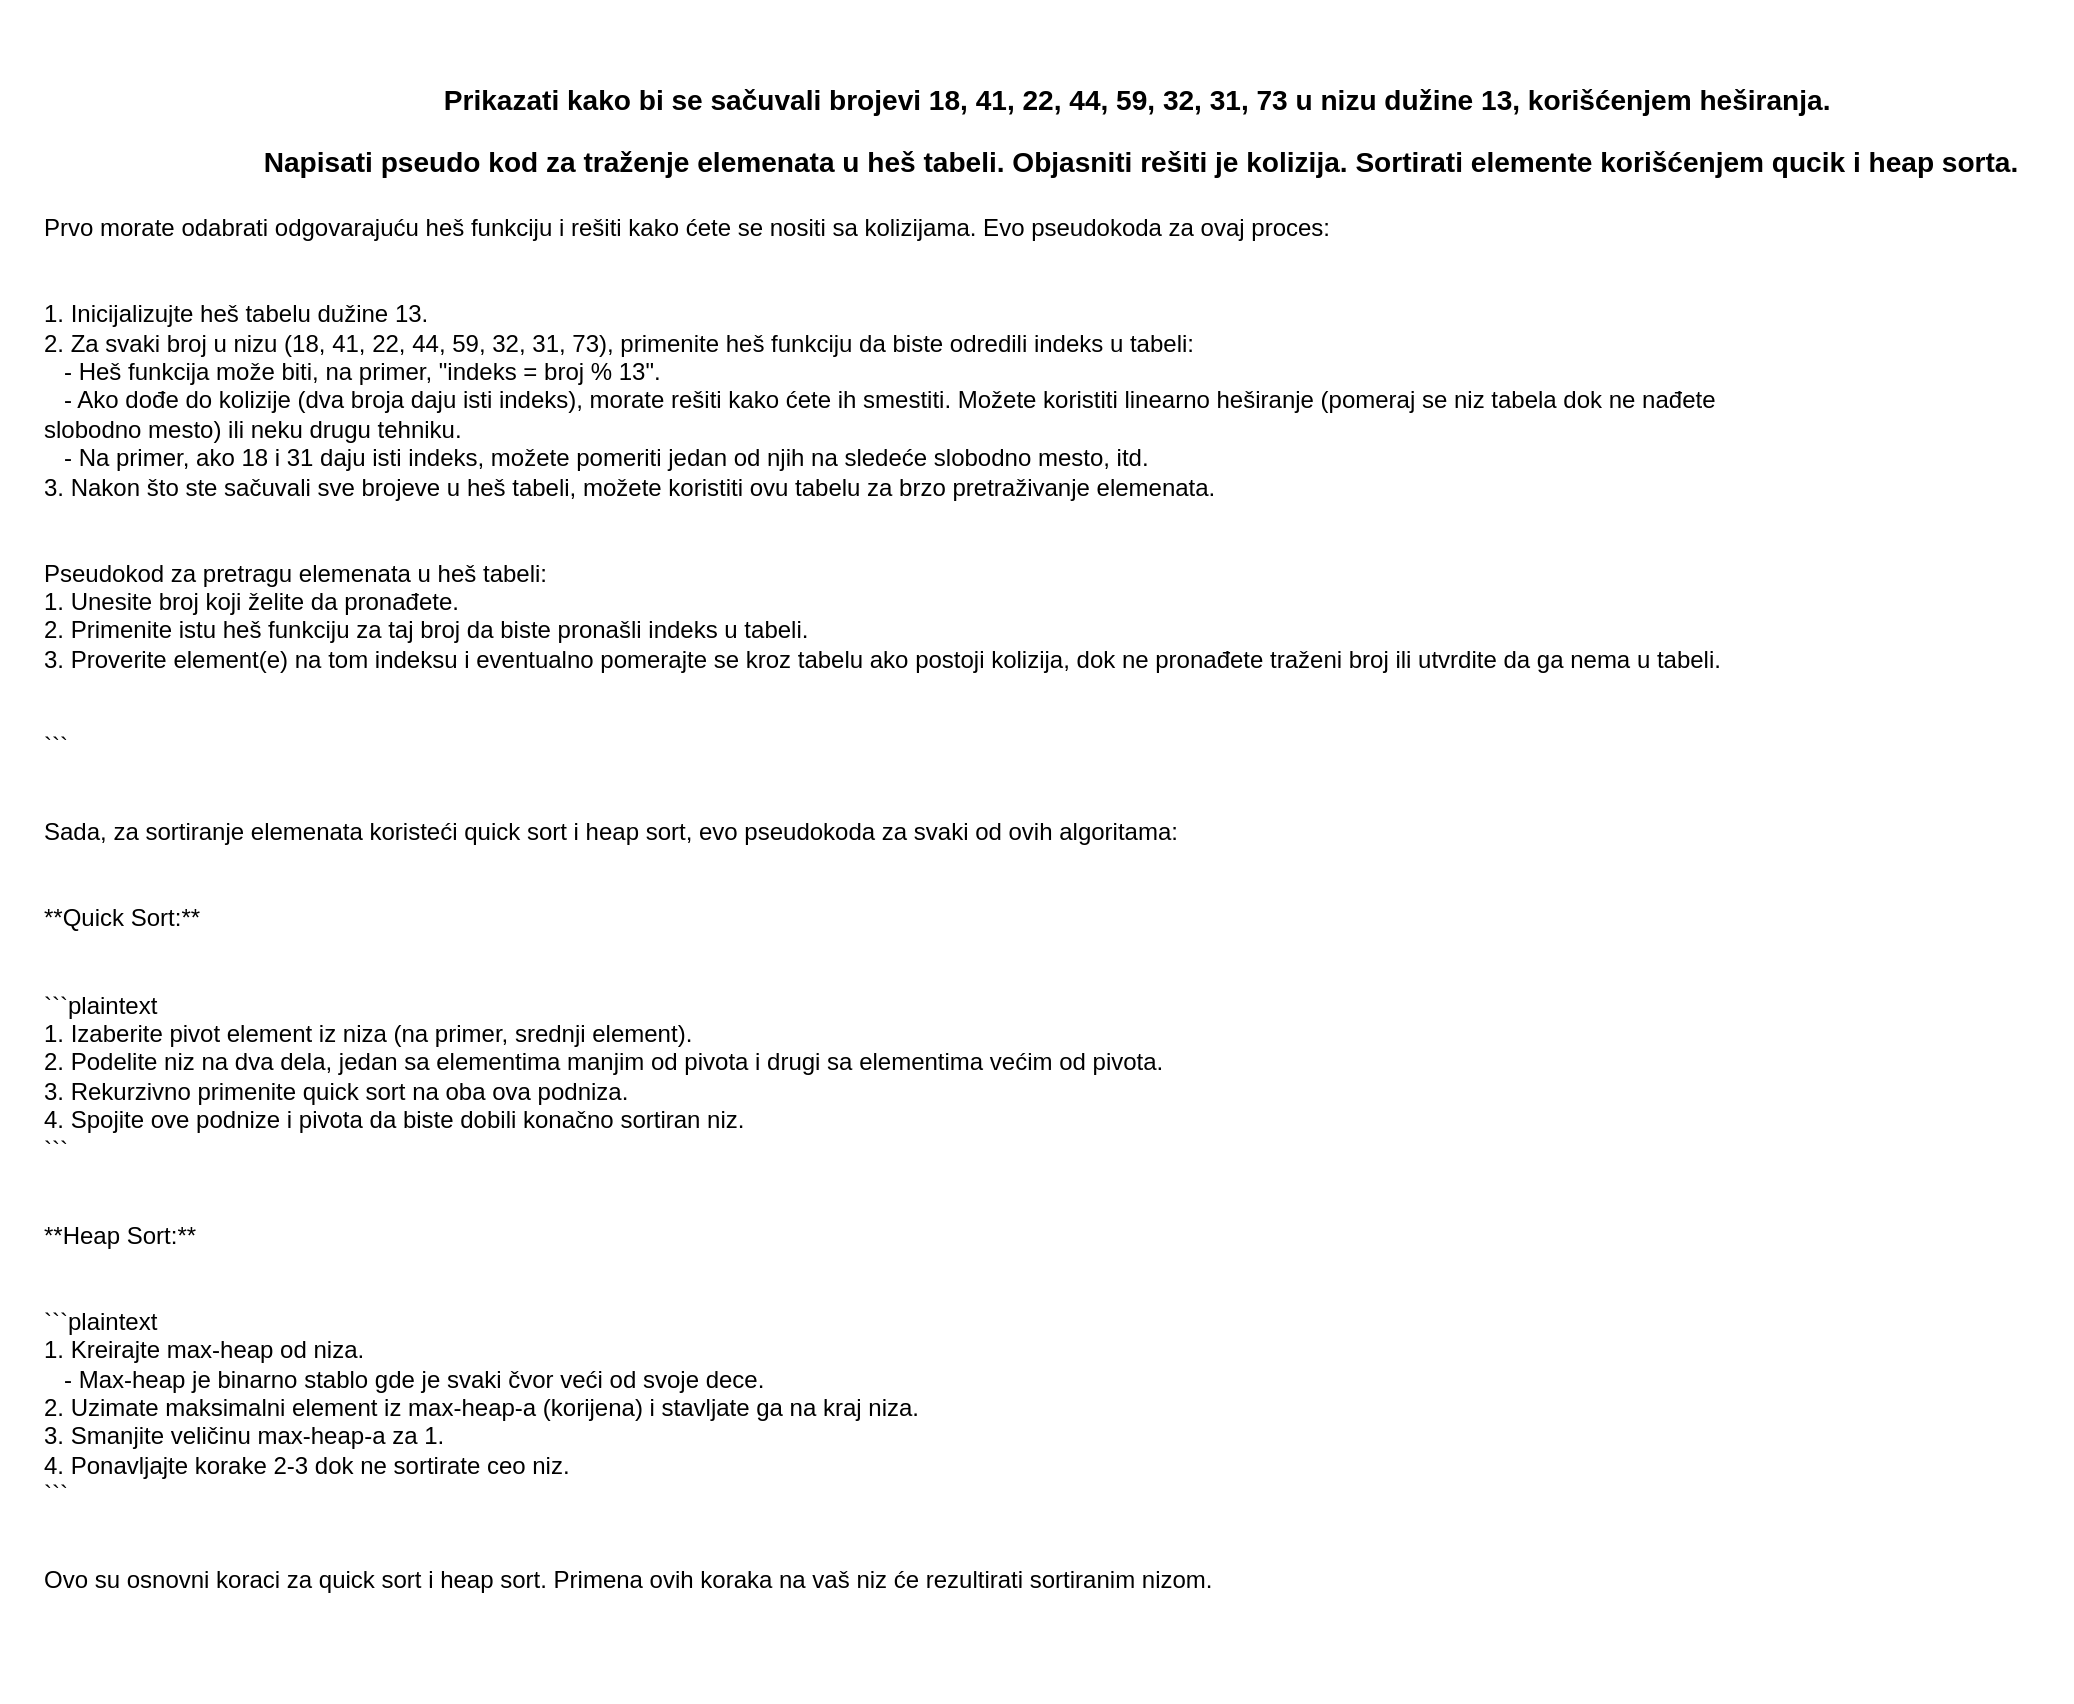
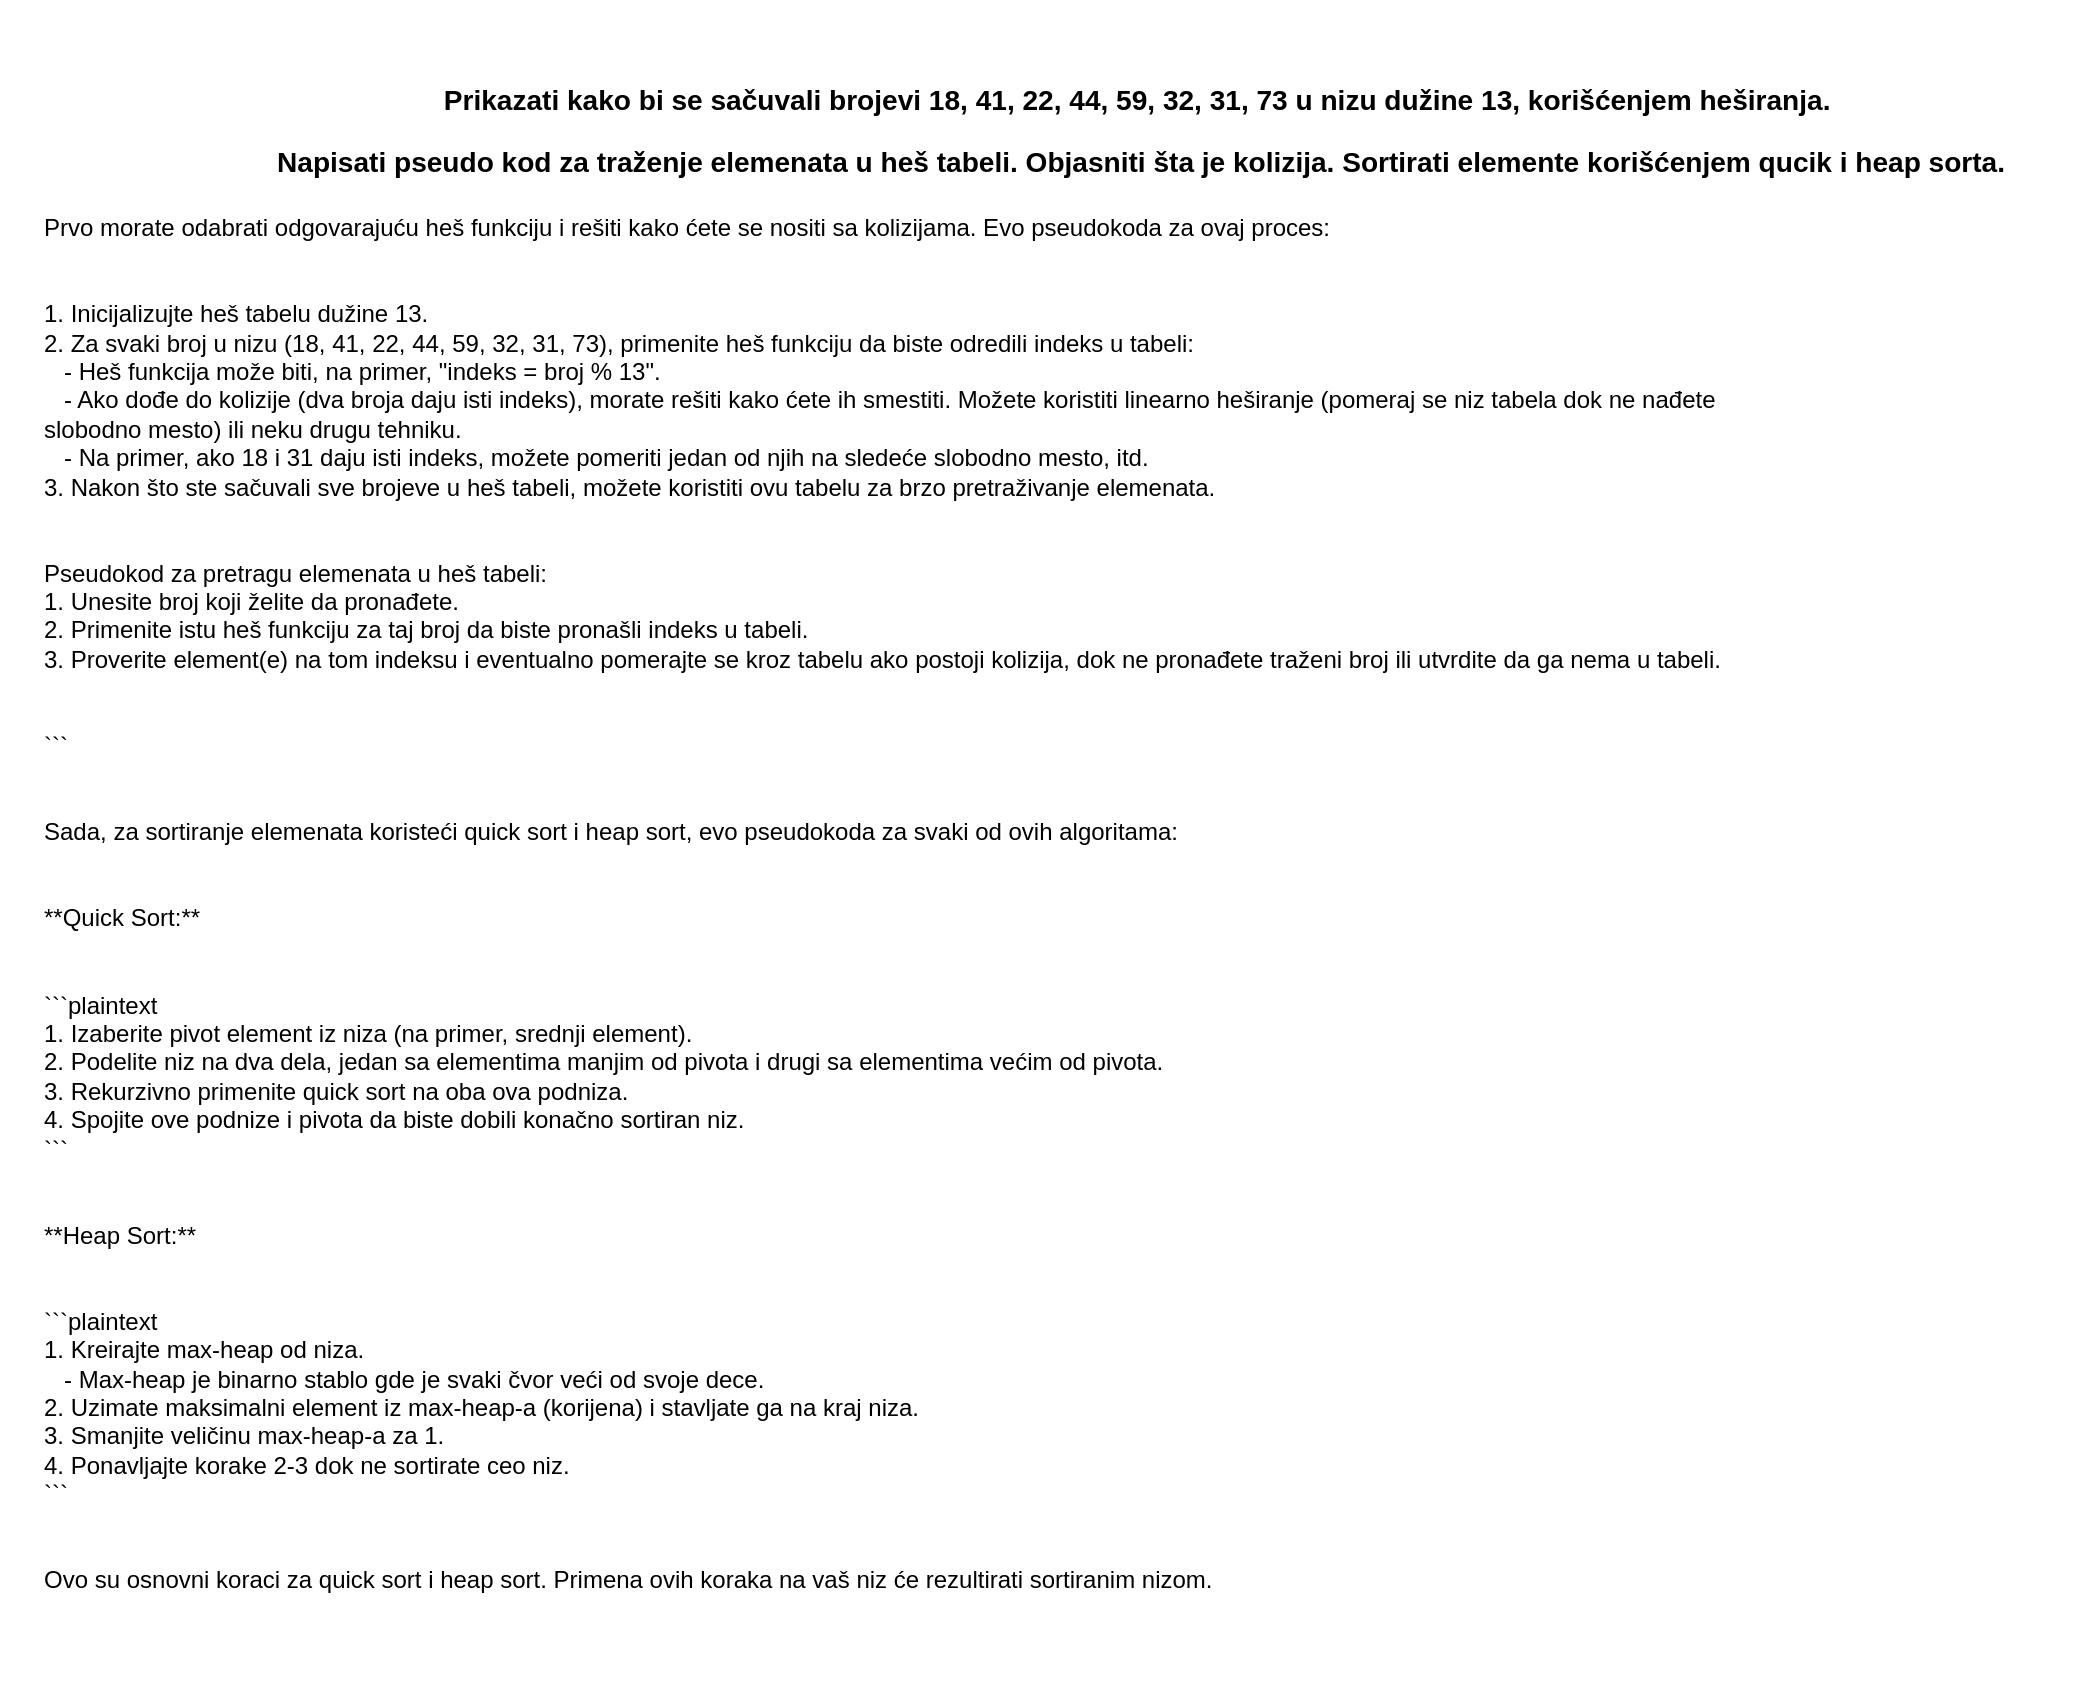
(1142, 131) -> (1142, 131)
